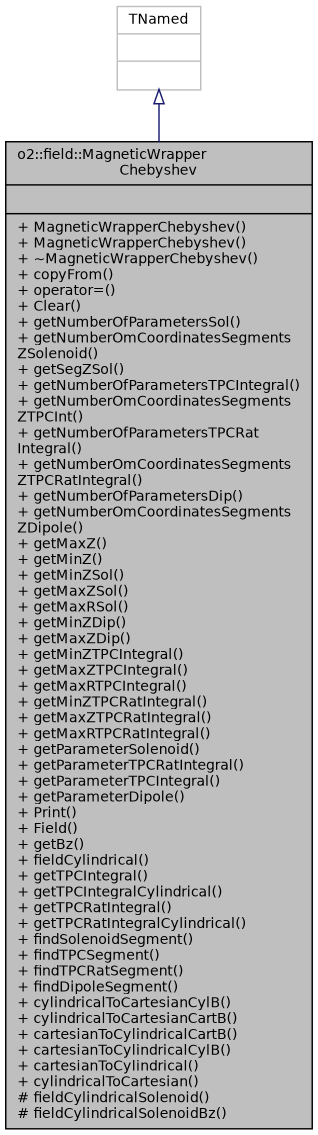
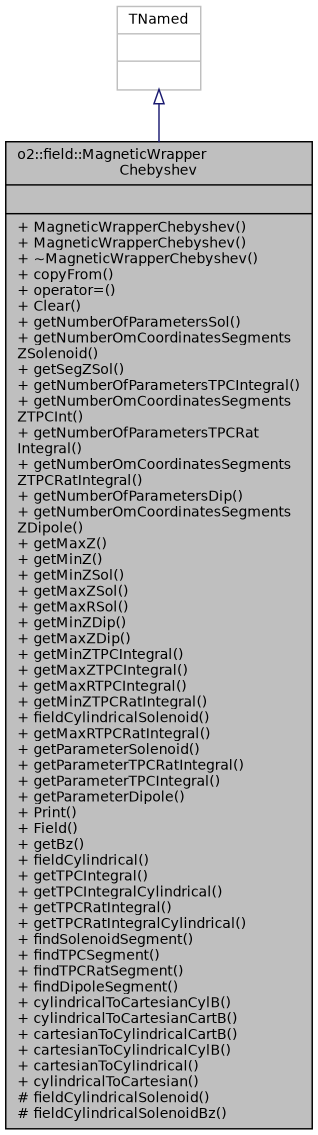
(115, 718) -> (114, 718)
